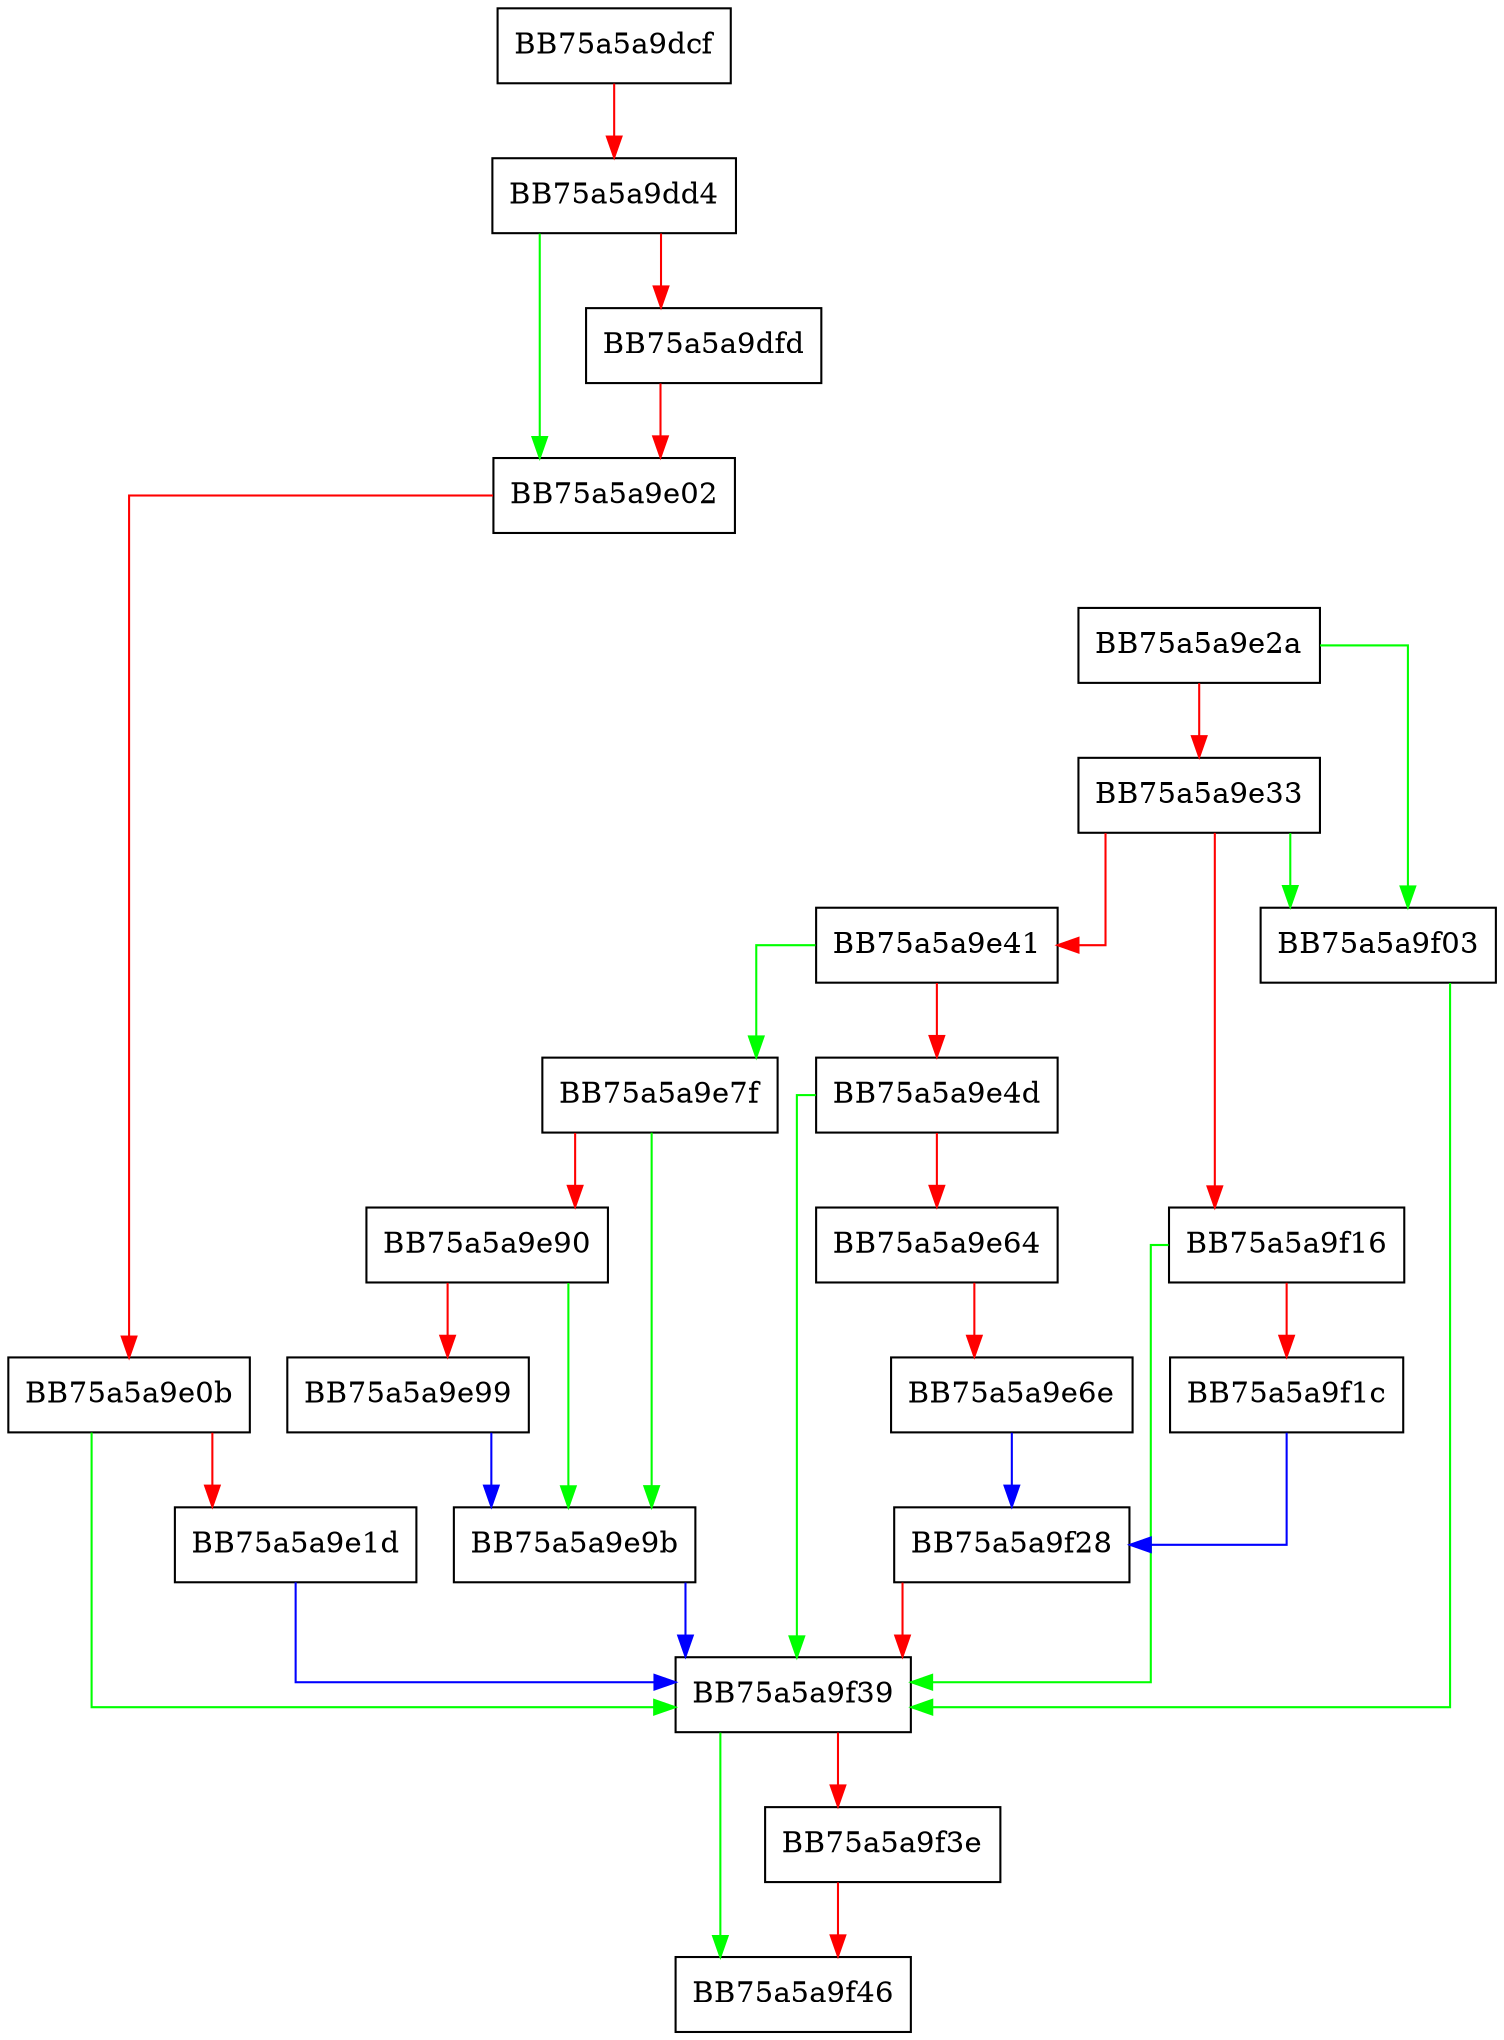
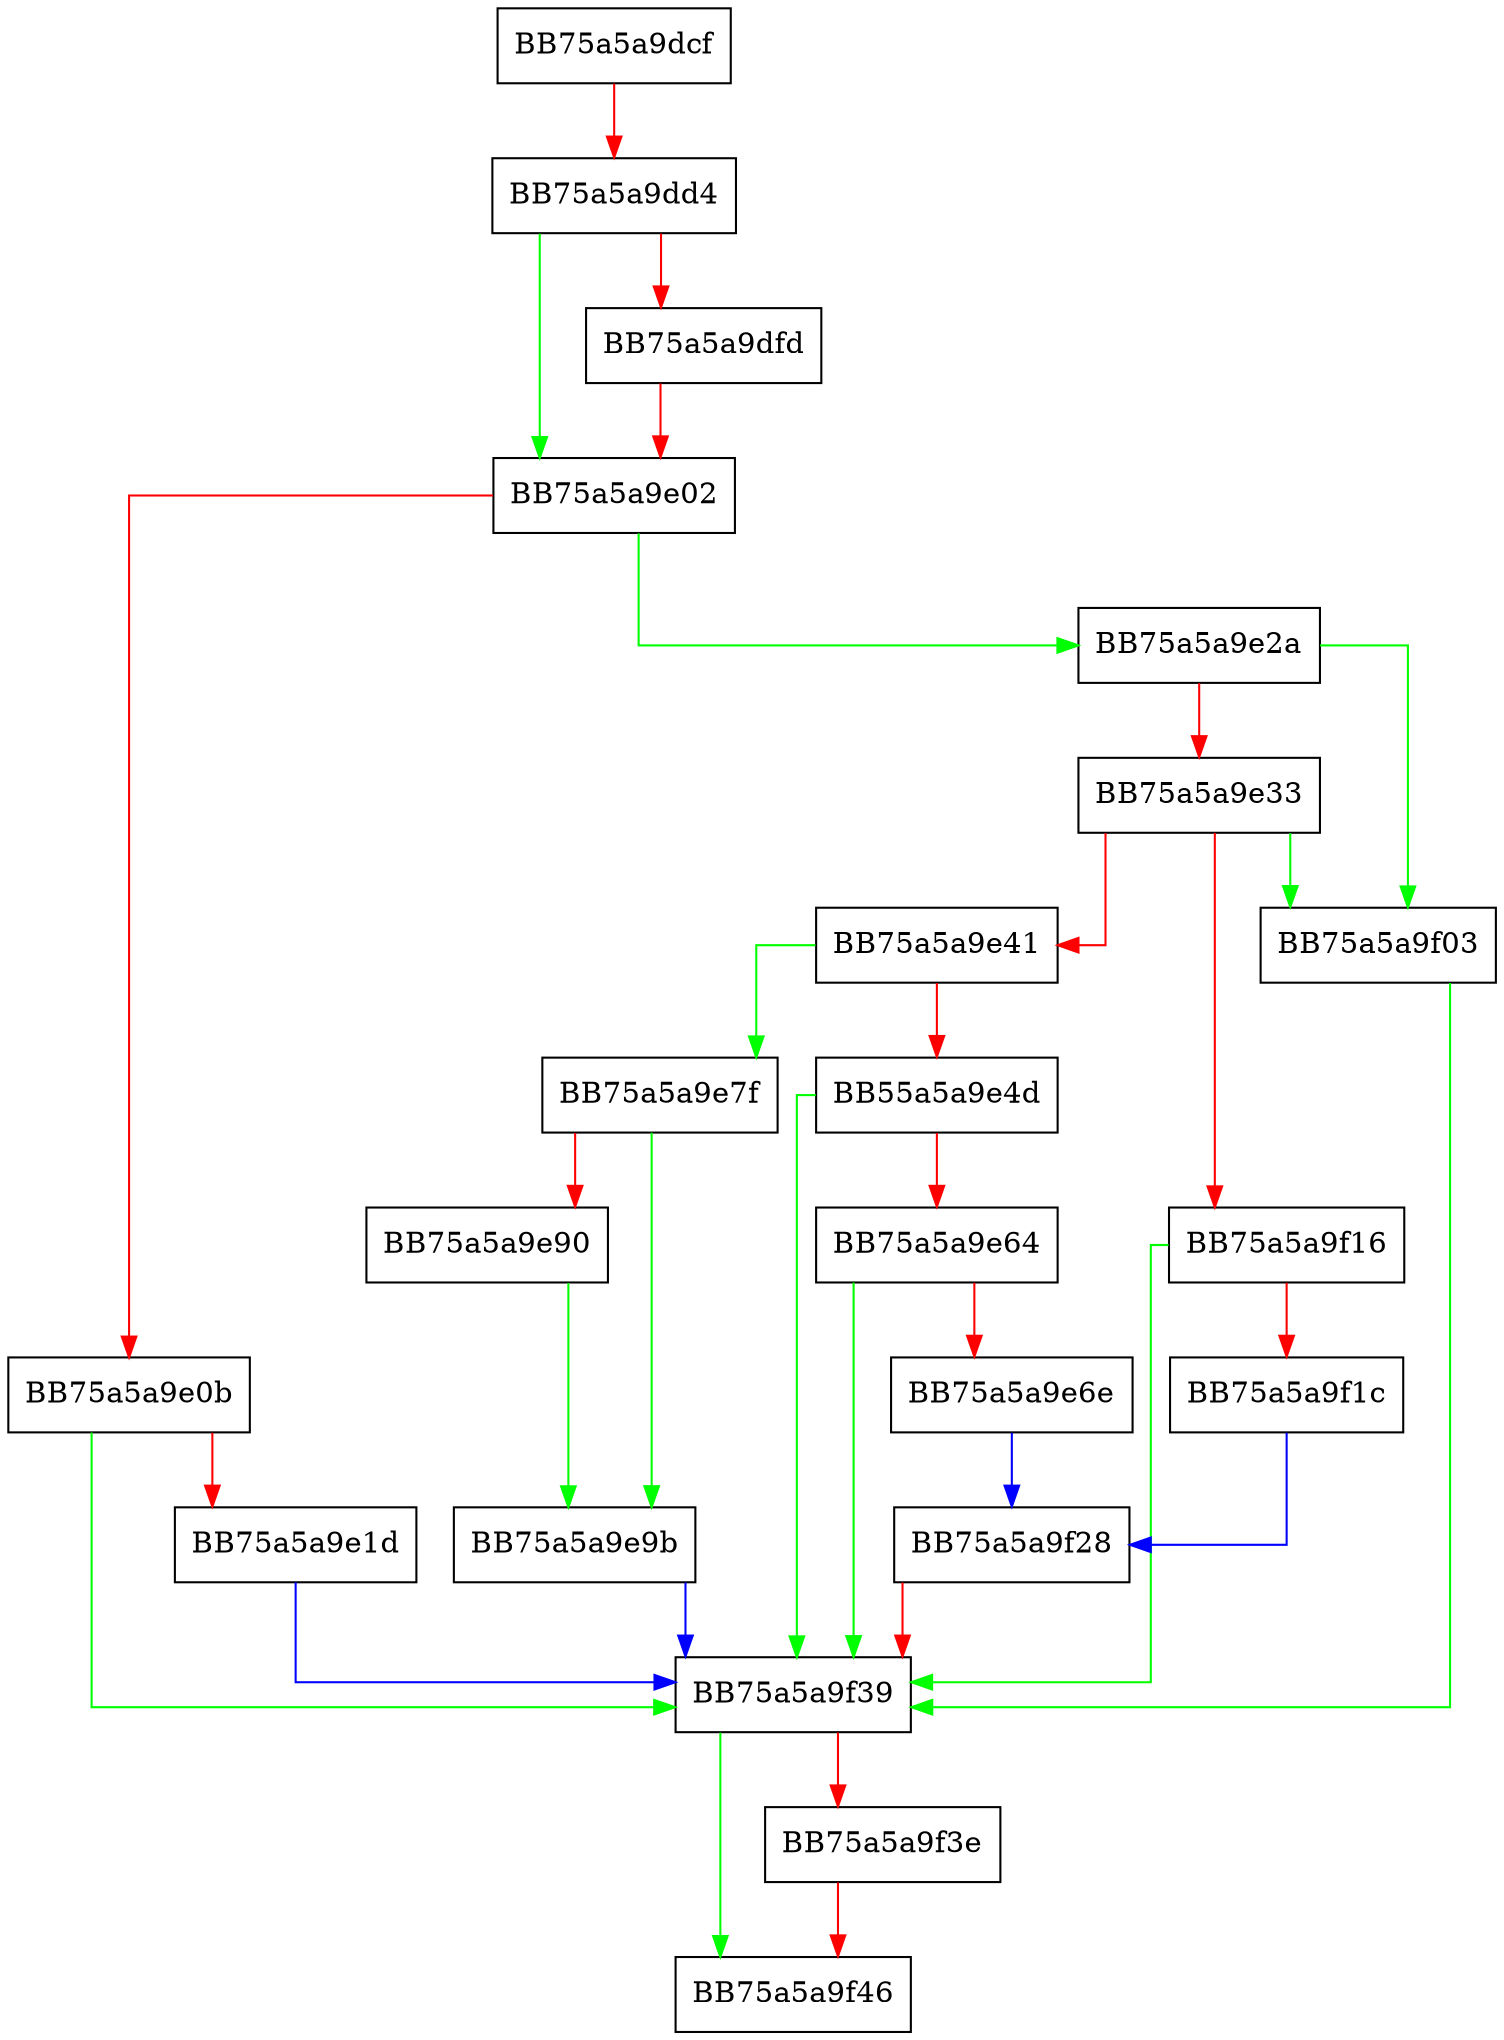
none -> (792, 645)
(937, 1095) -> (937, 1095)
(408, 1395) -> none
none -> (854, 1459)
